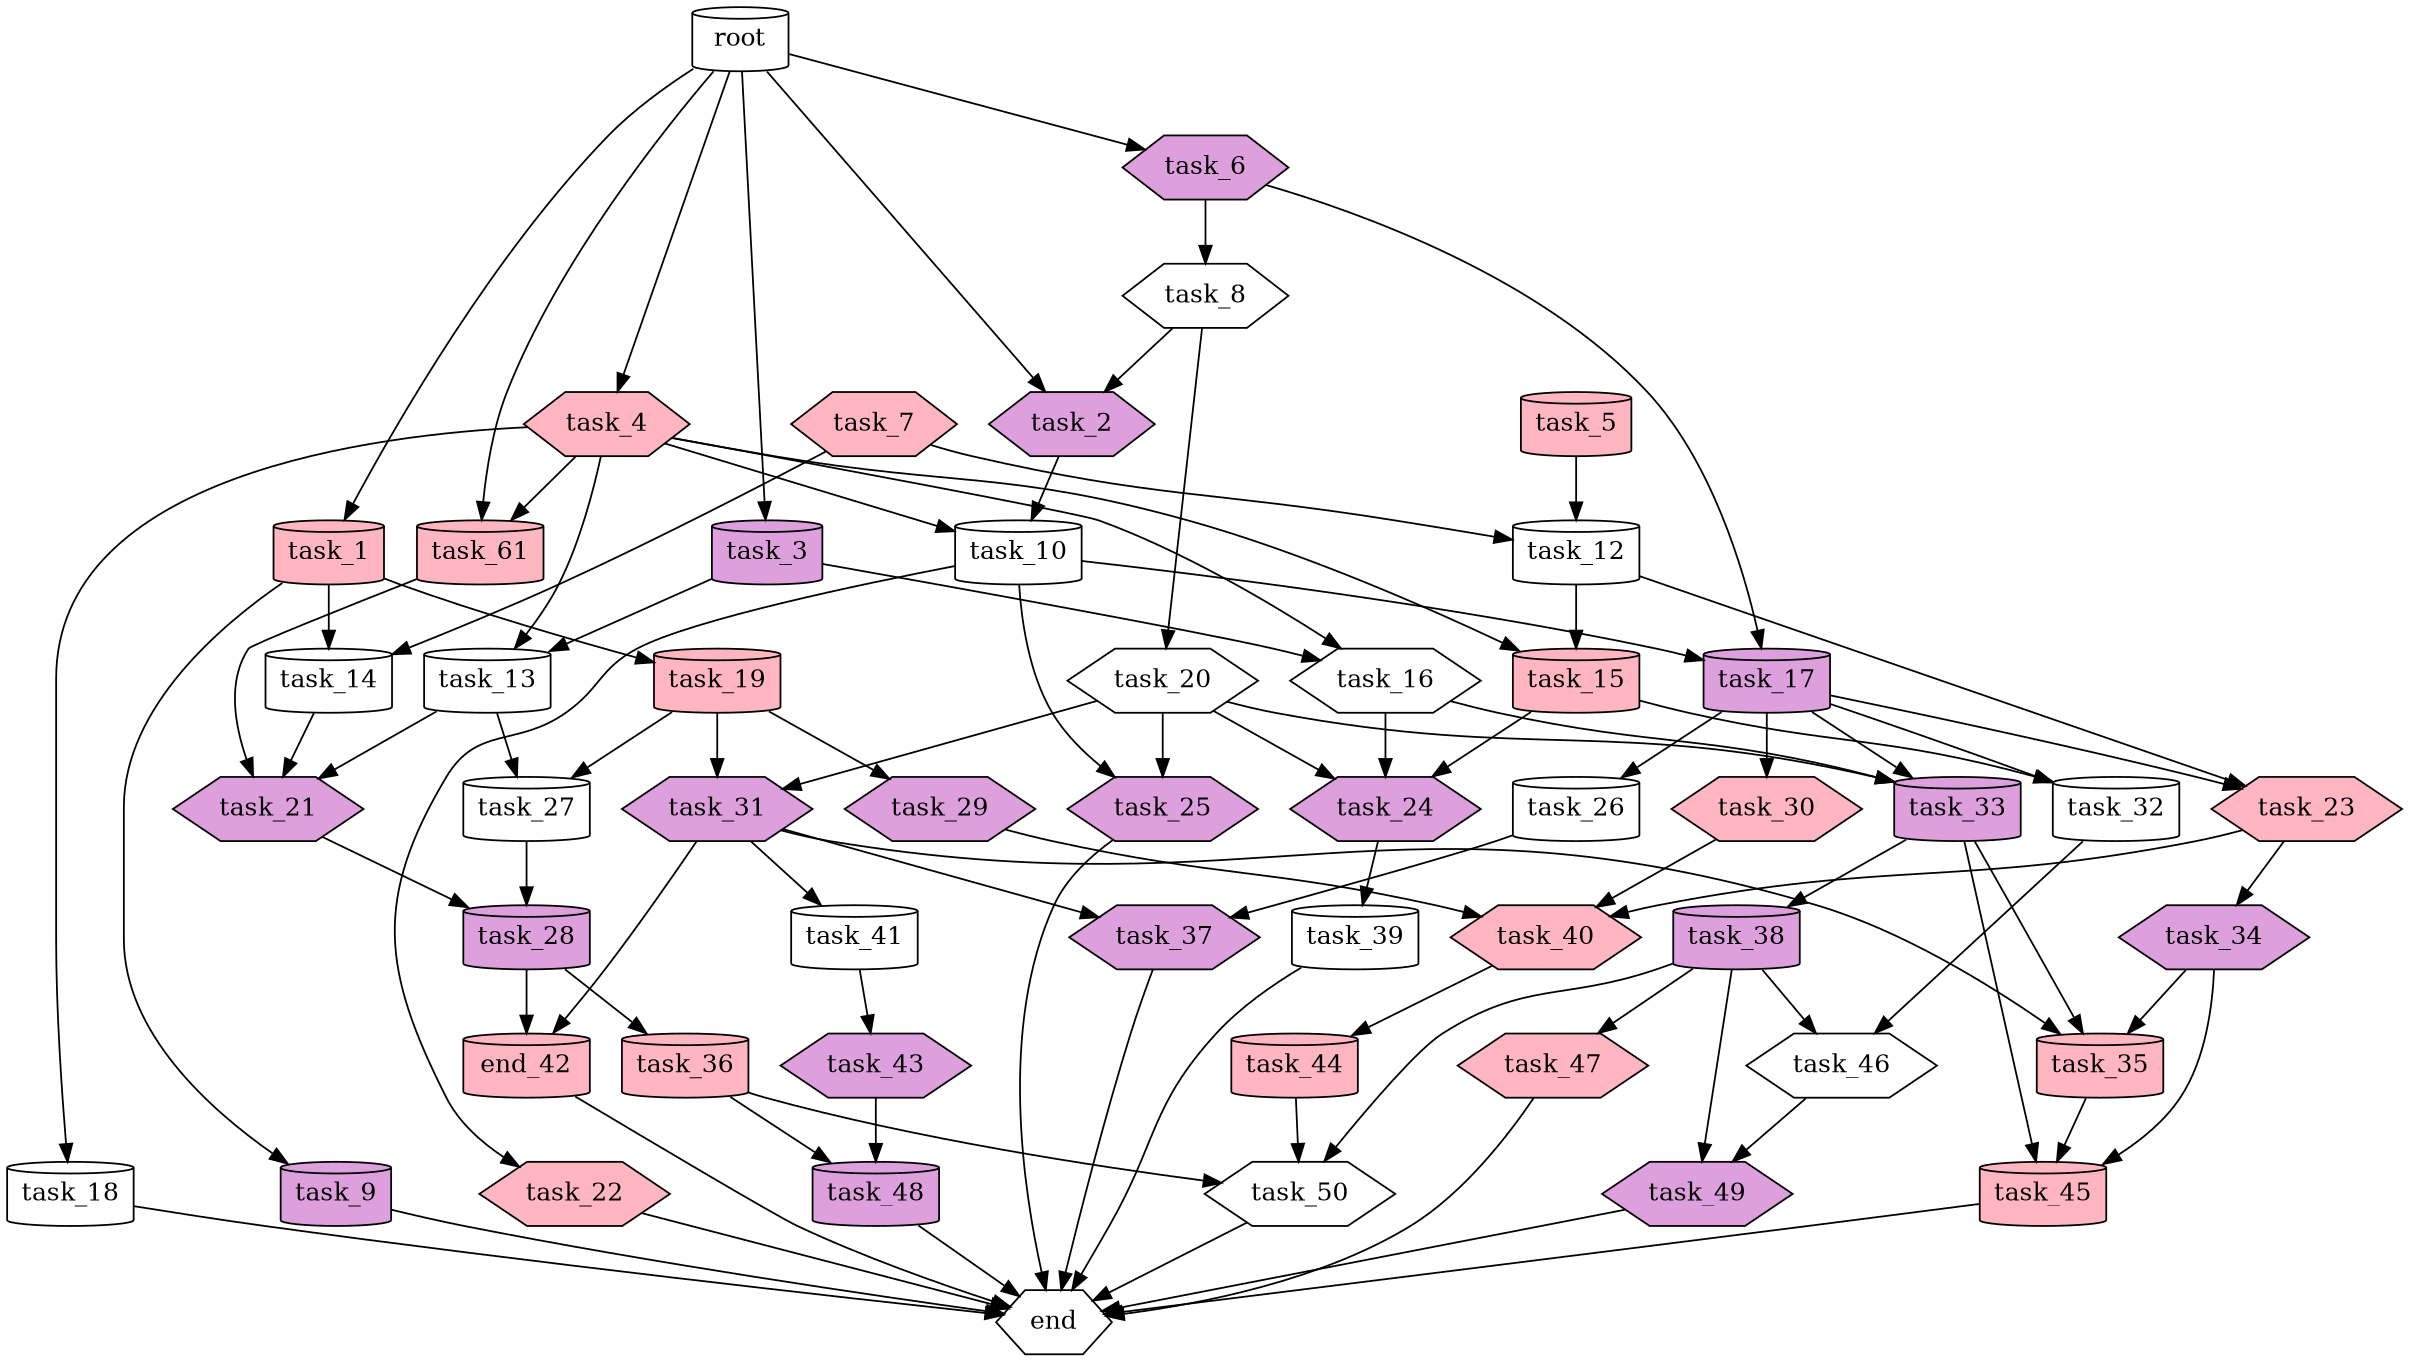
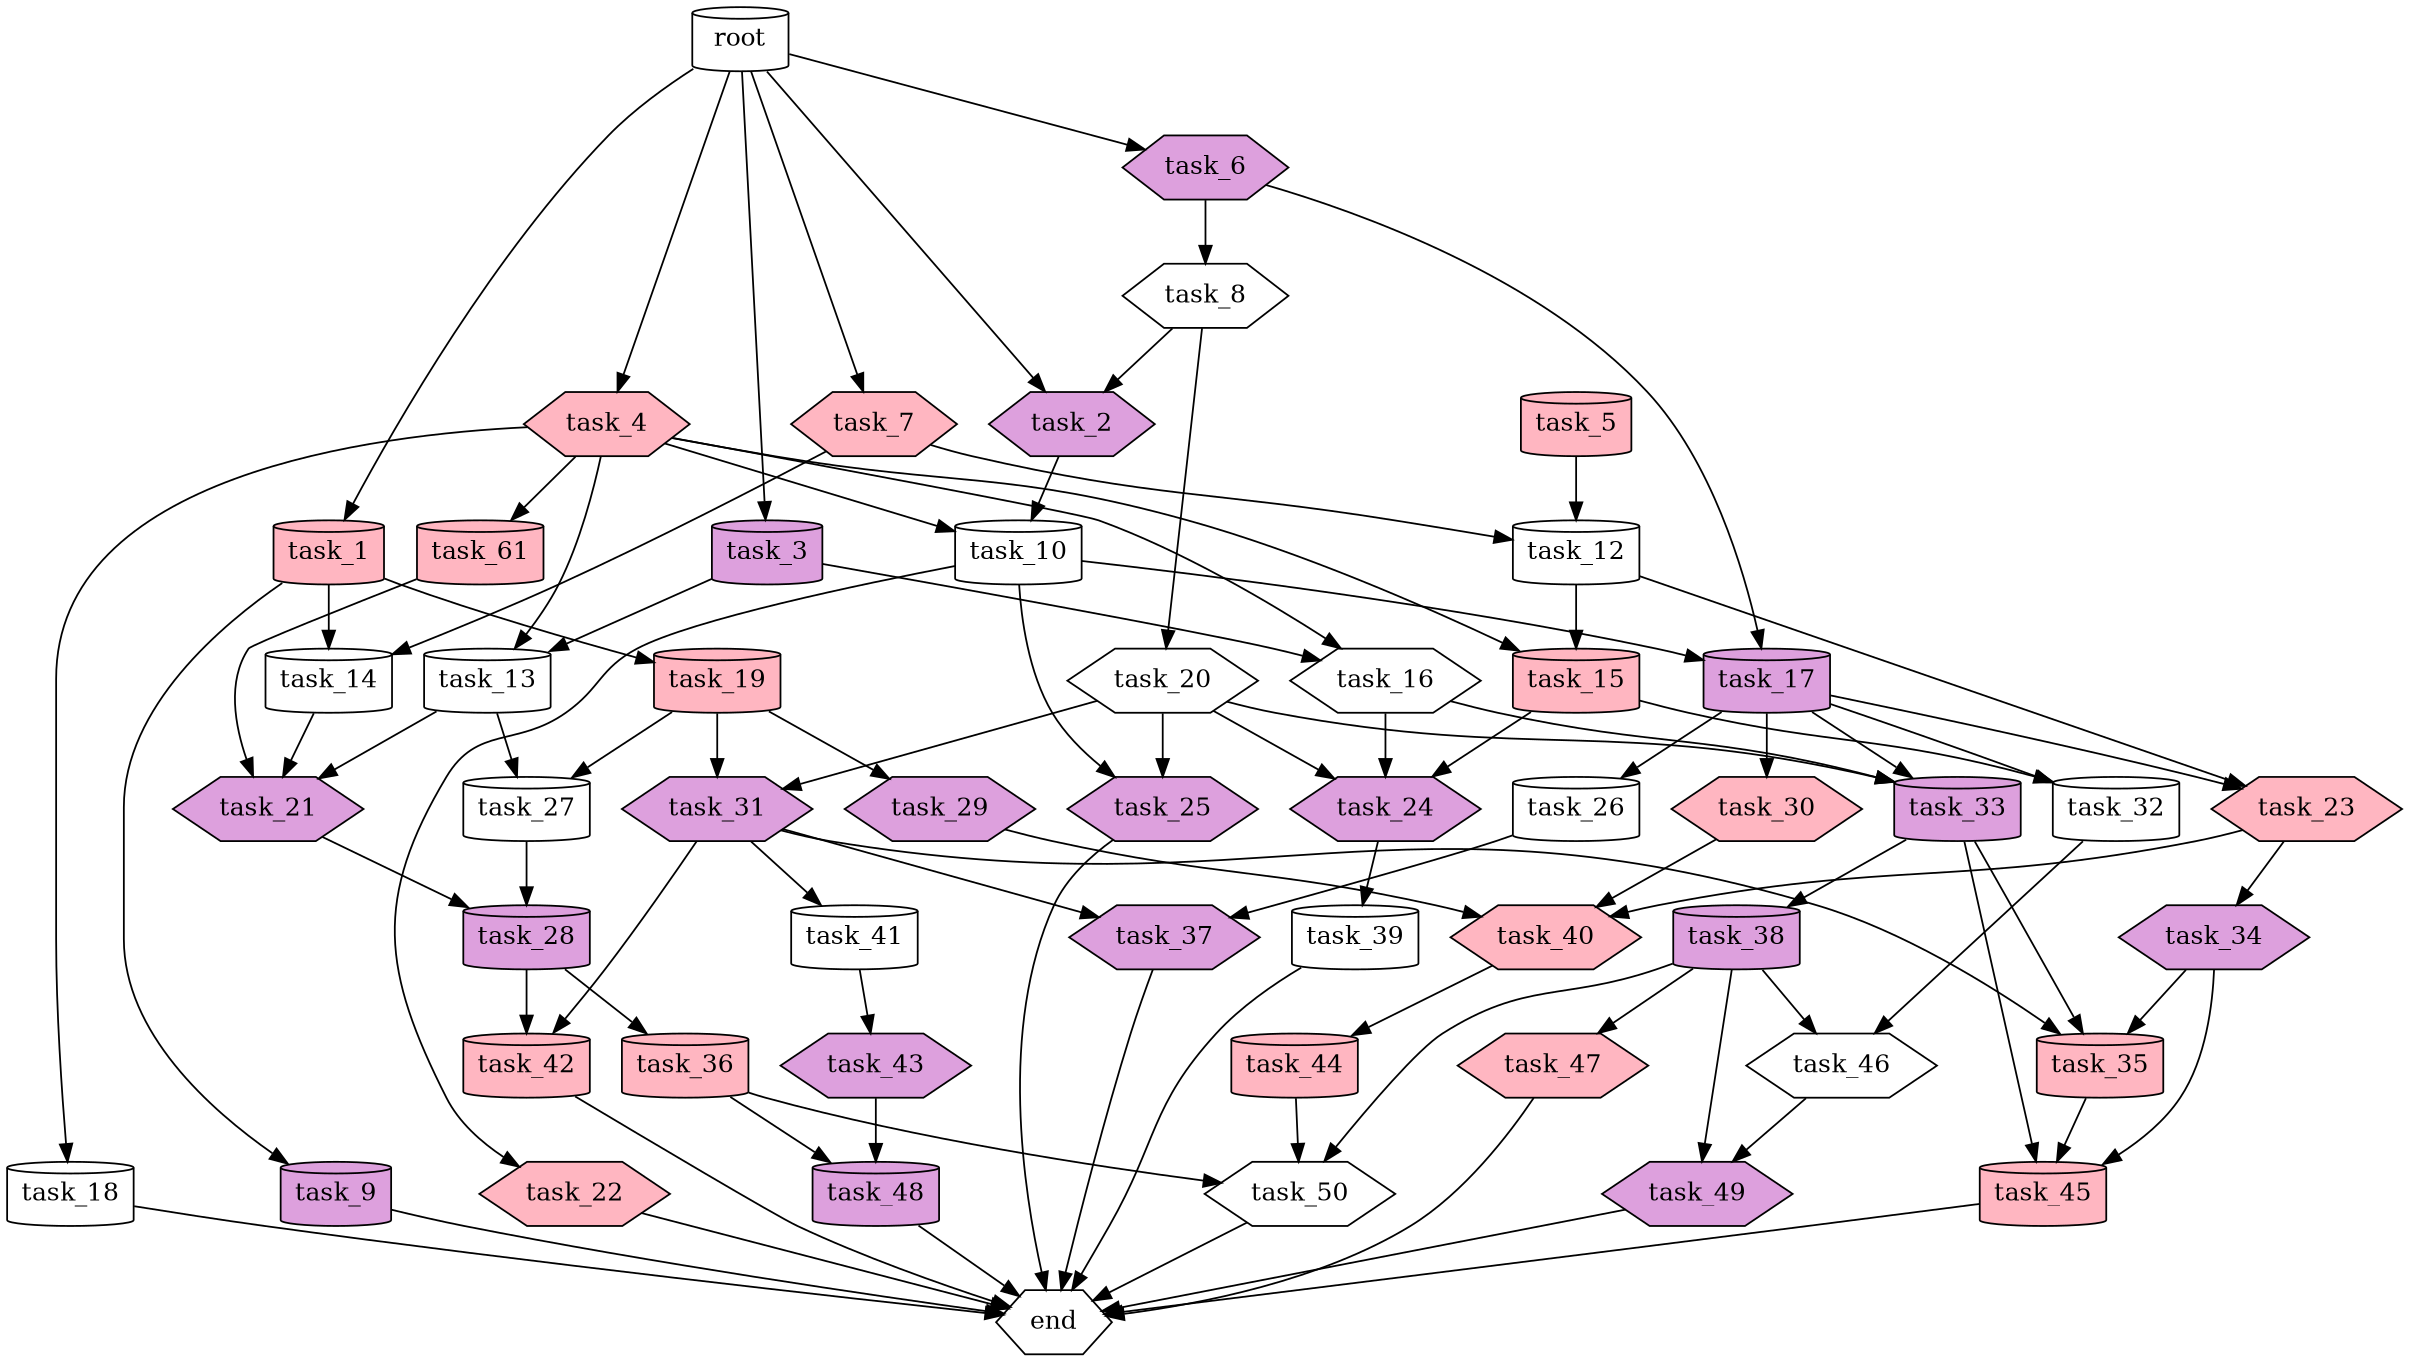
(568, 272) -> (804, 223)
(527, 1066) -> (527, 1066)
